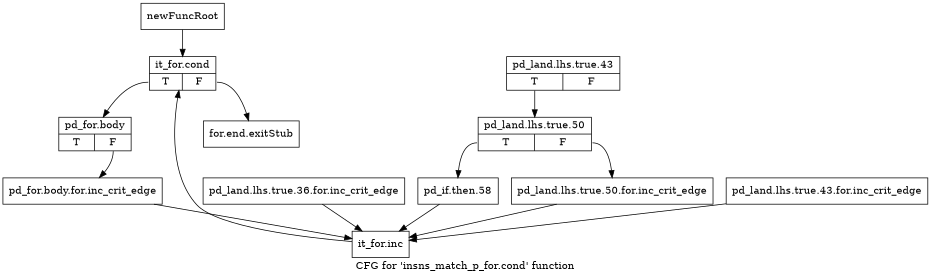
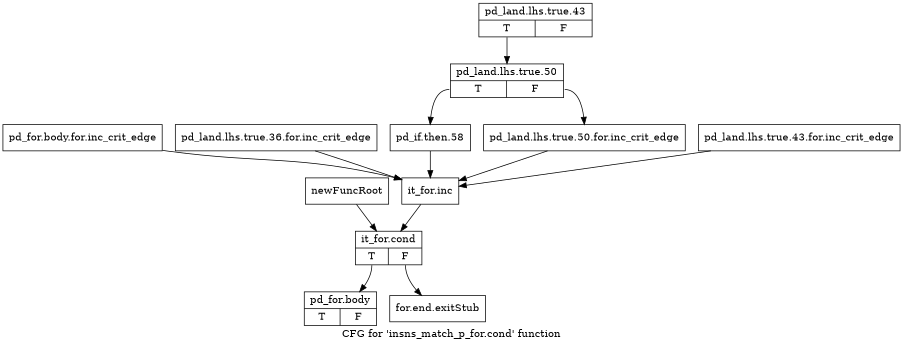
(111, 163) -> none
